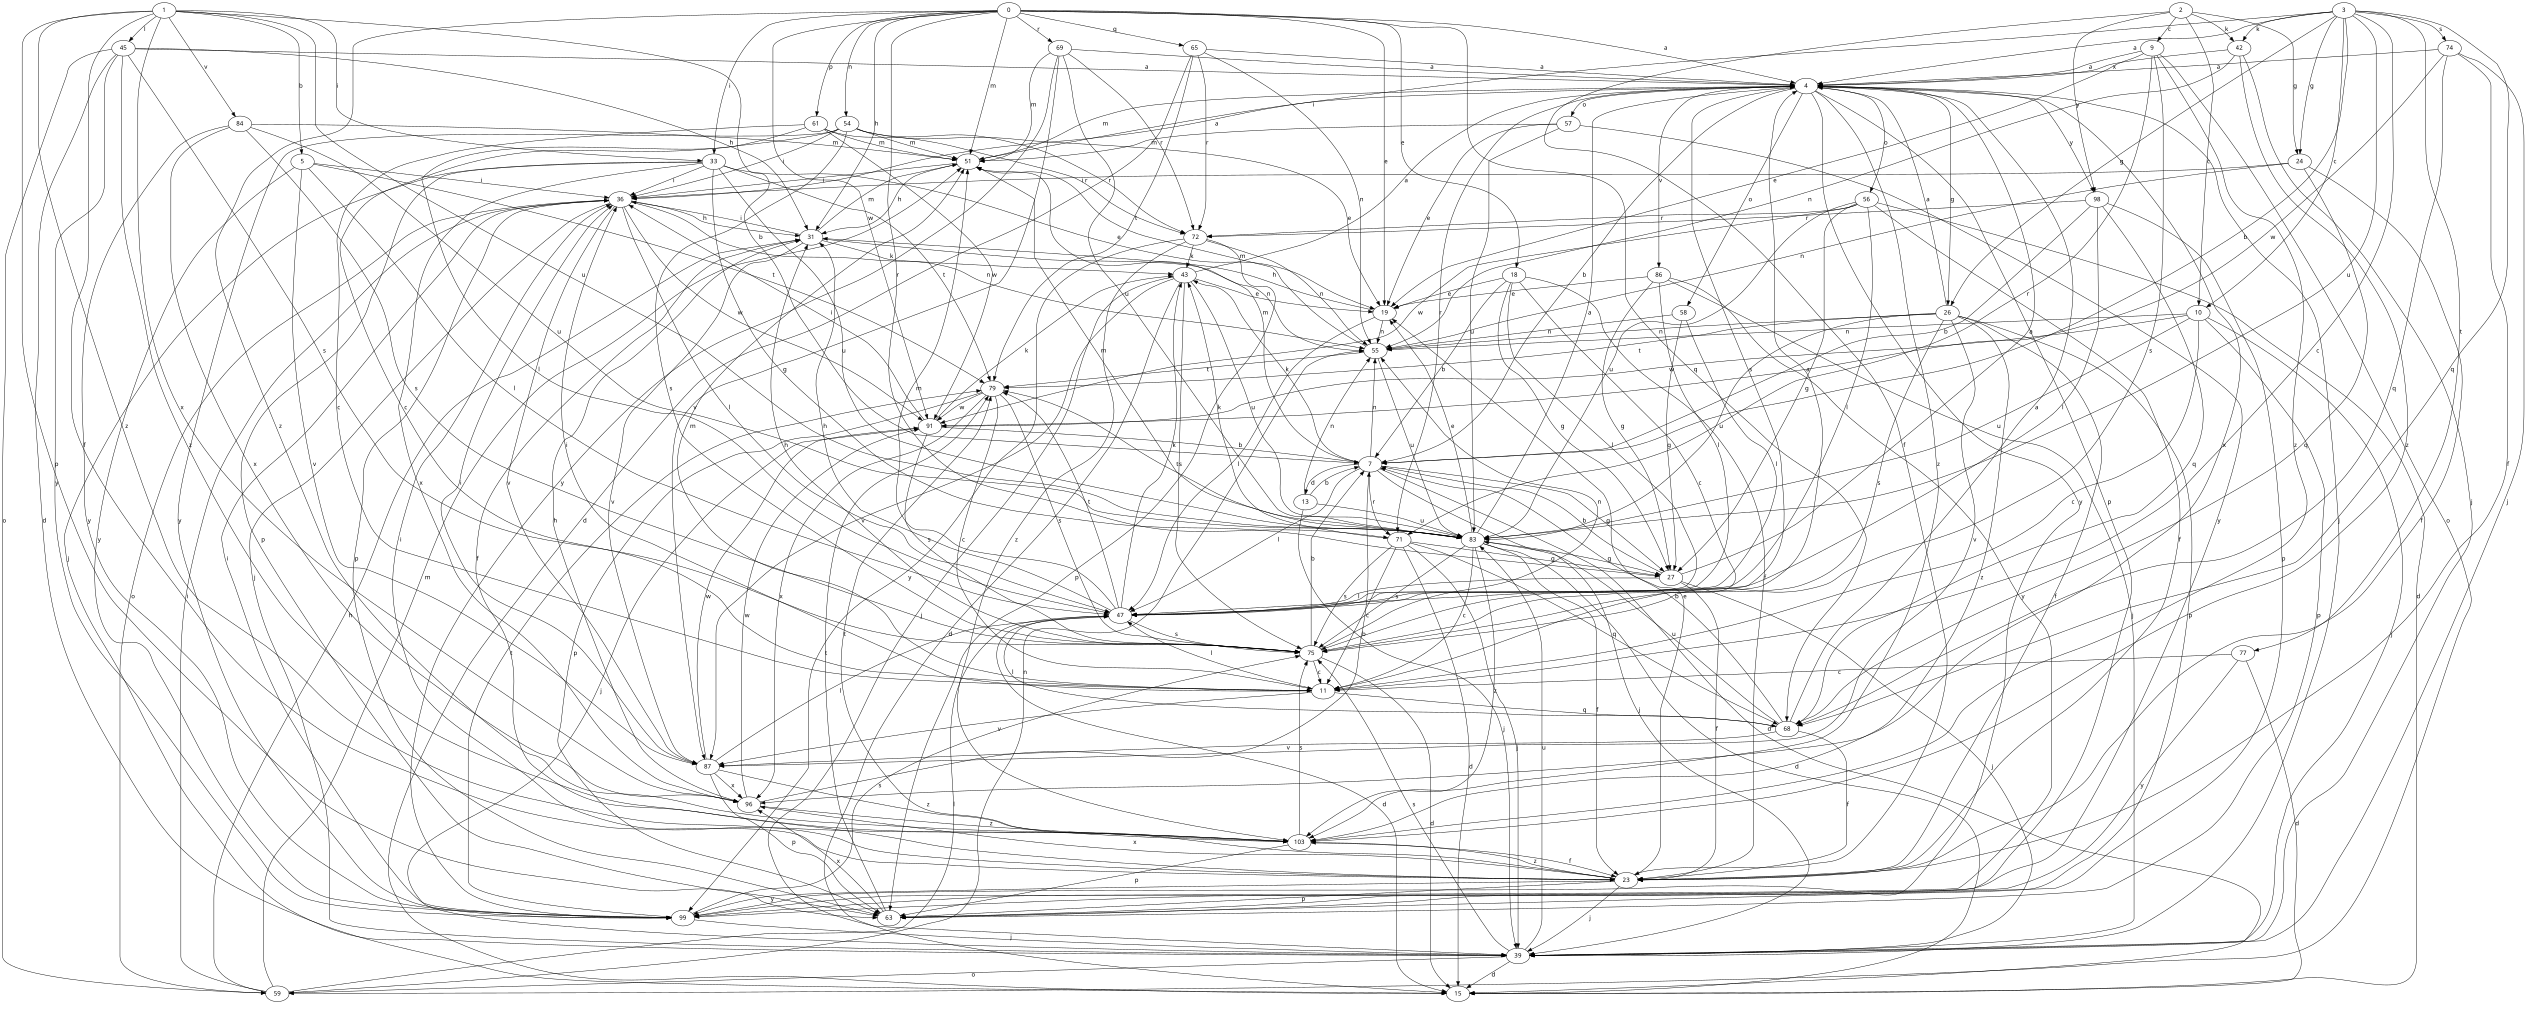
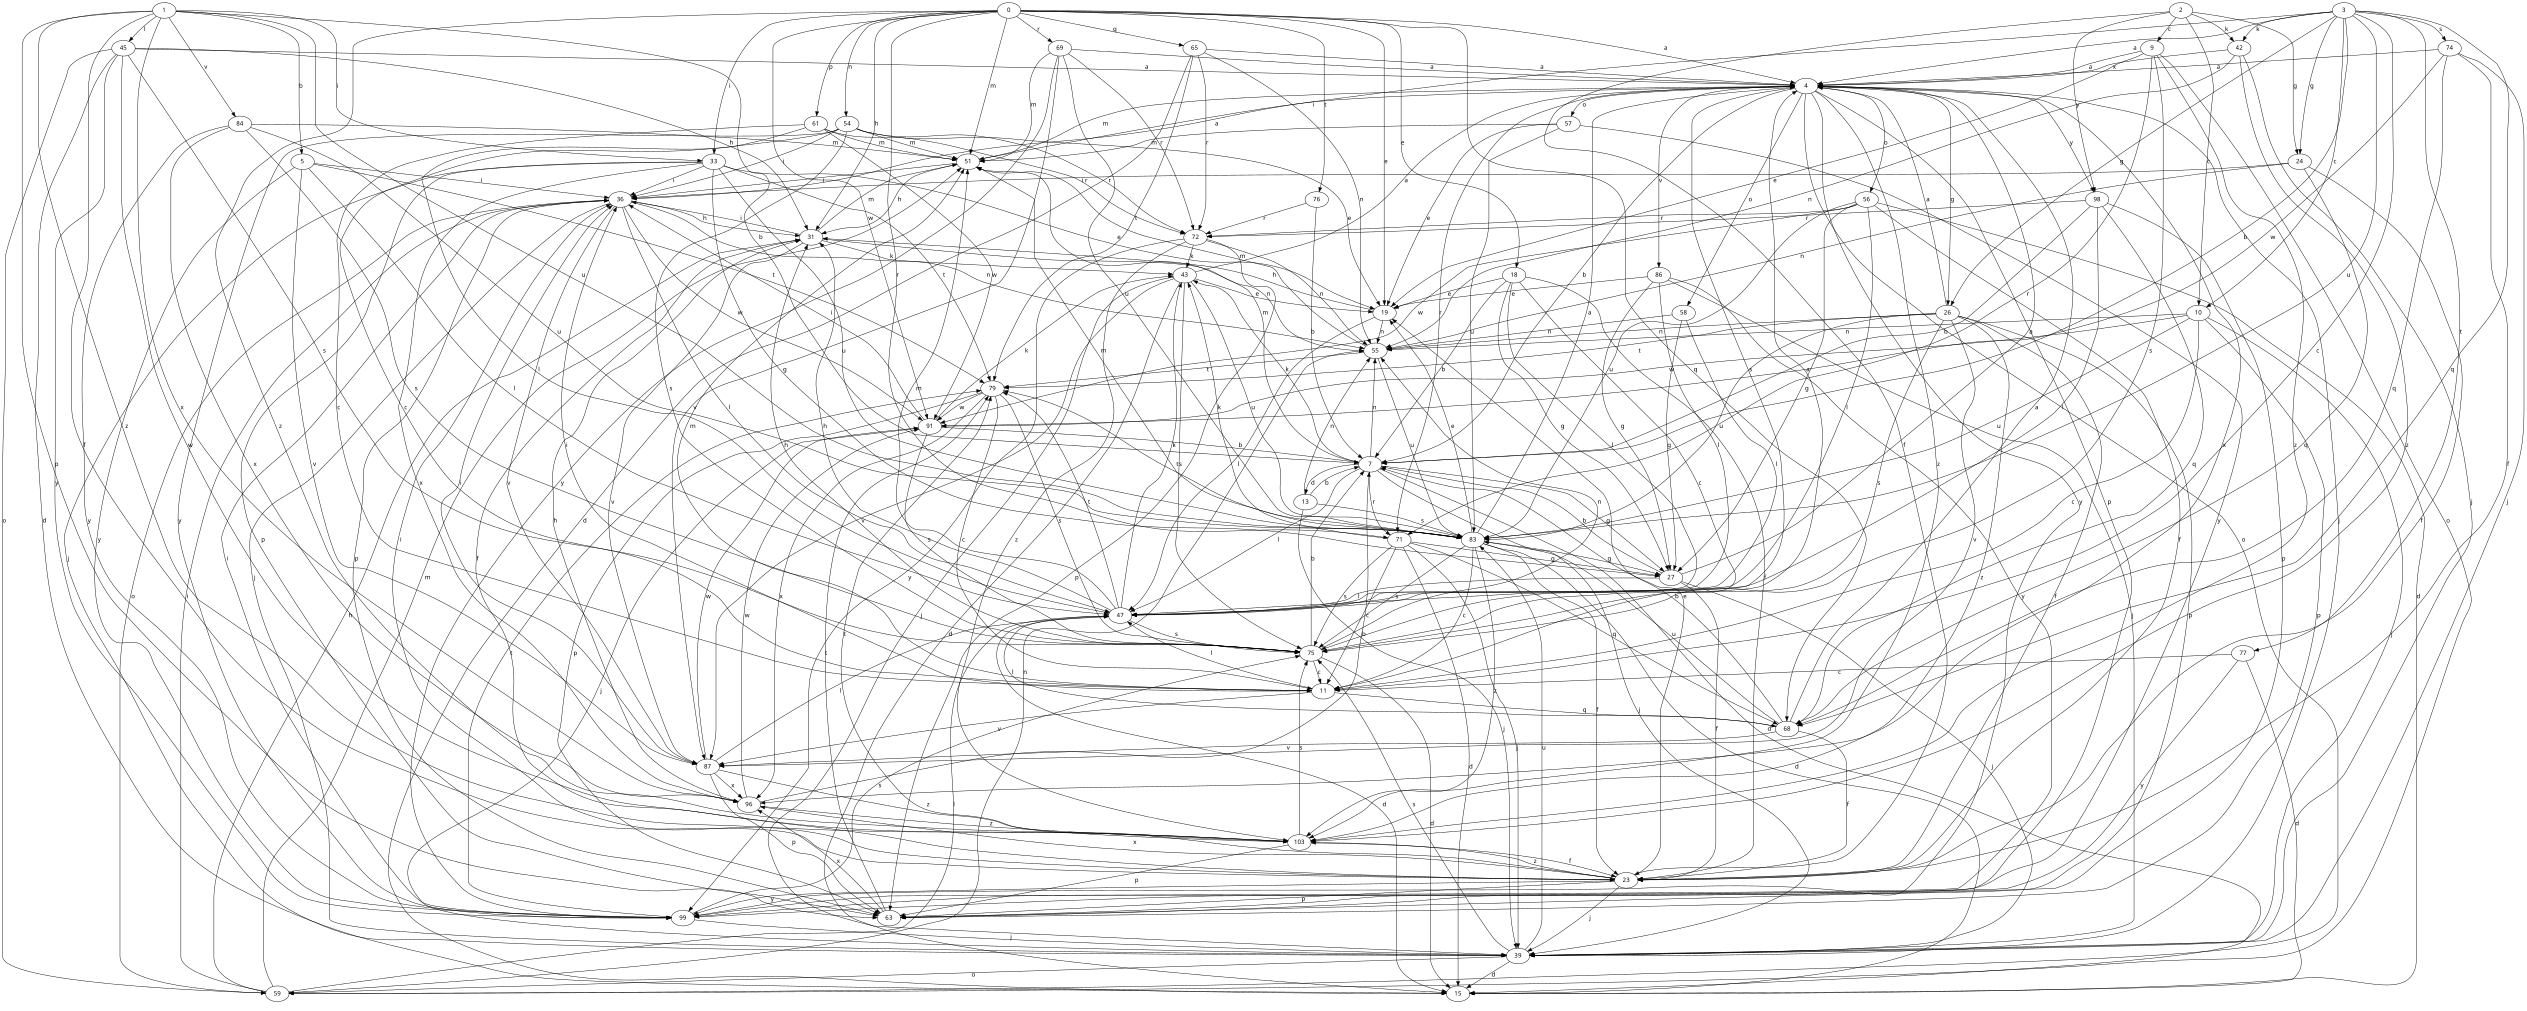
none -> (1317, 200)
(191, 445) -> (191, 445)
(1422, 521) -> (1422, 521)
none -> (1925, 965)
